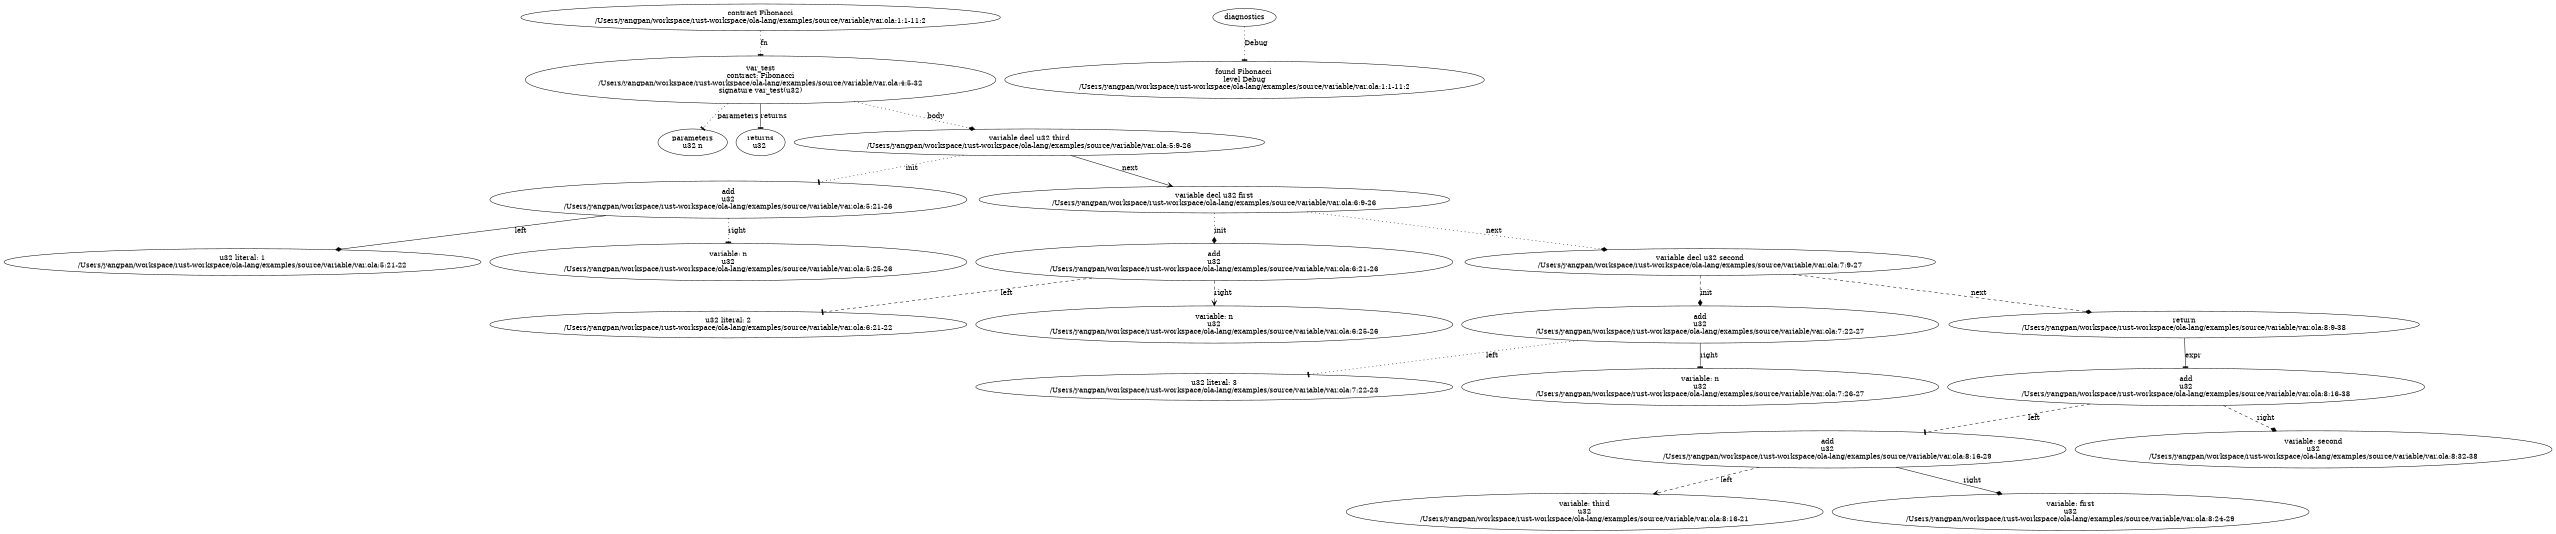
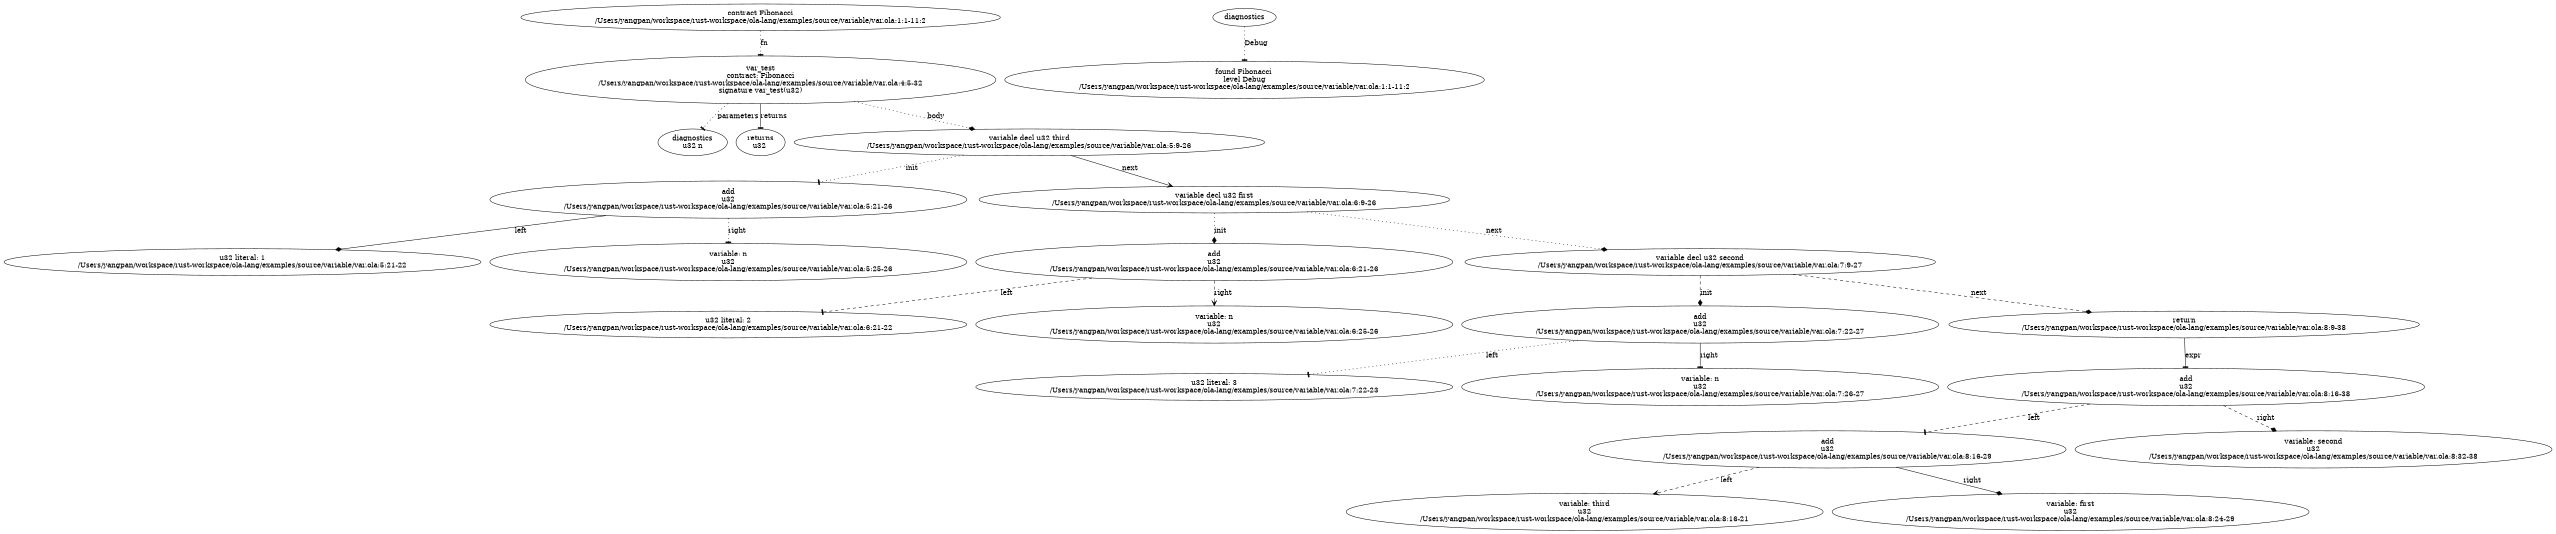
(693, 142) -> (693, 142)
